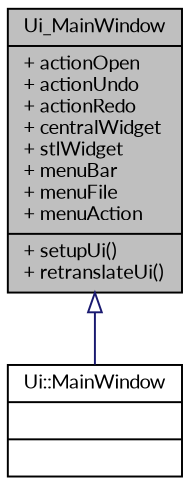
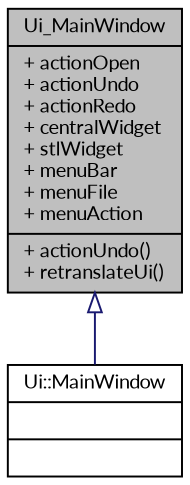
(71, 251) -> (88, 251)
